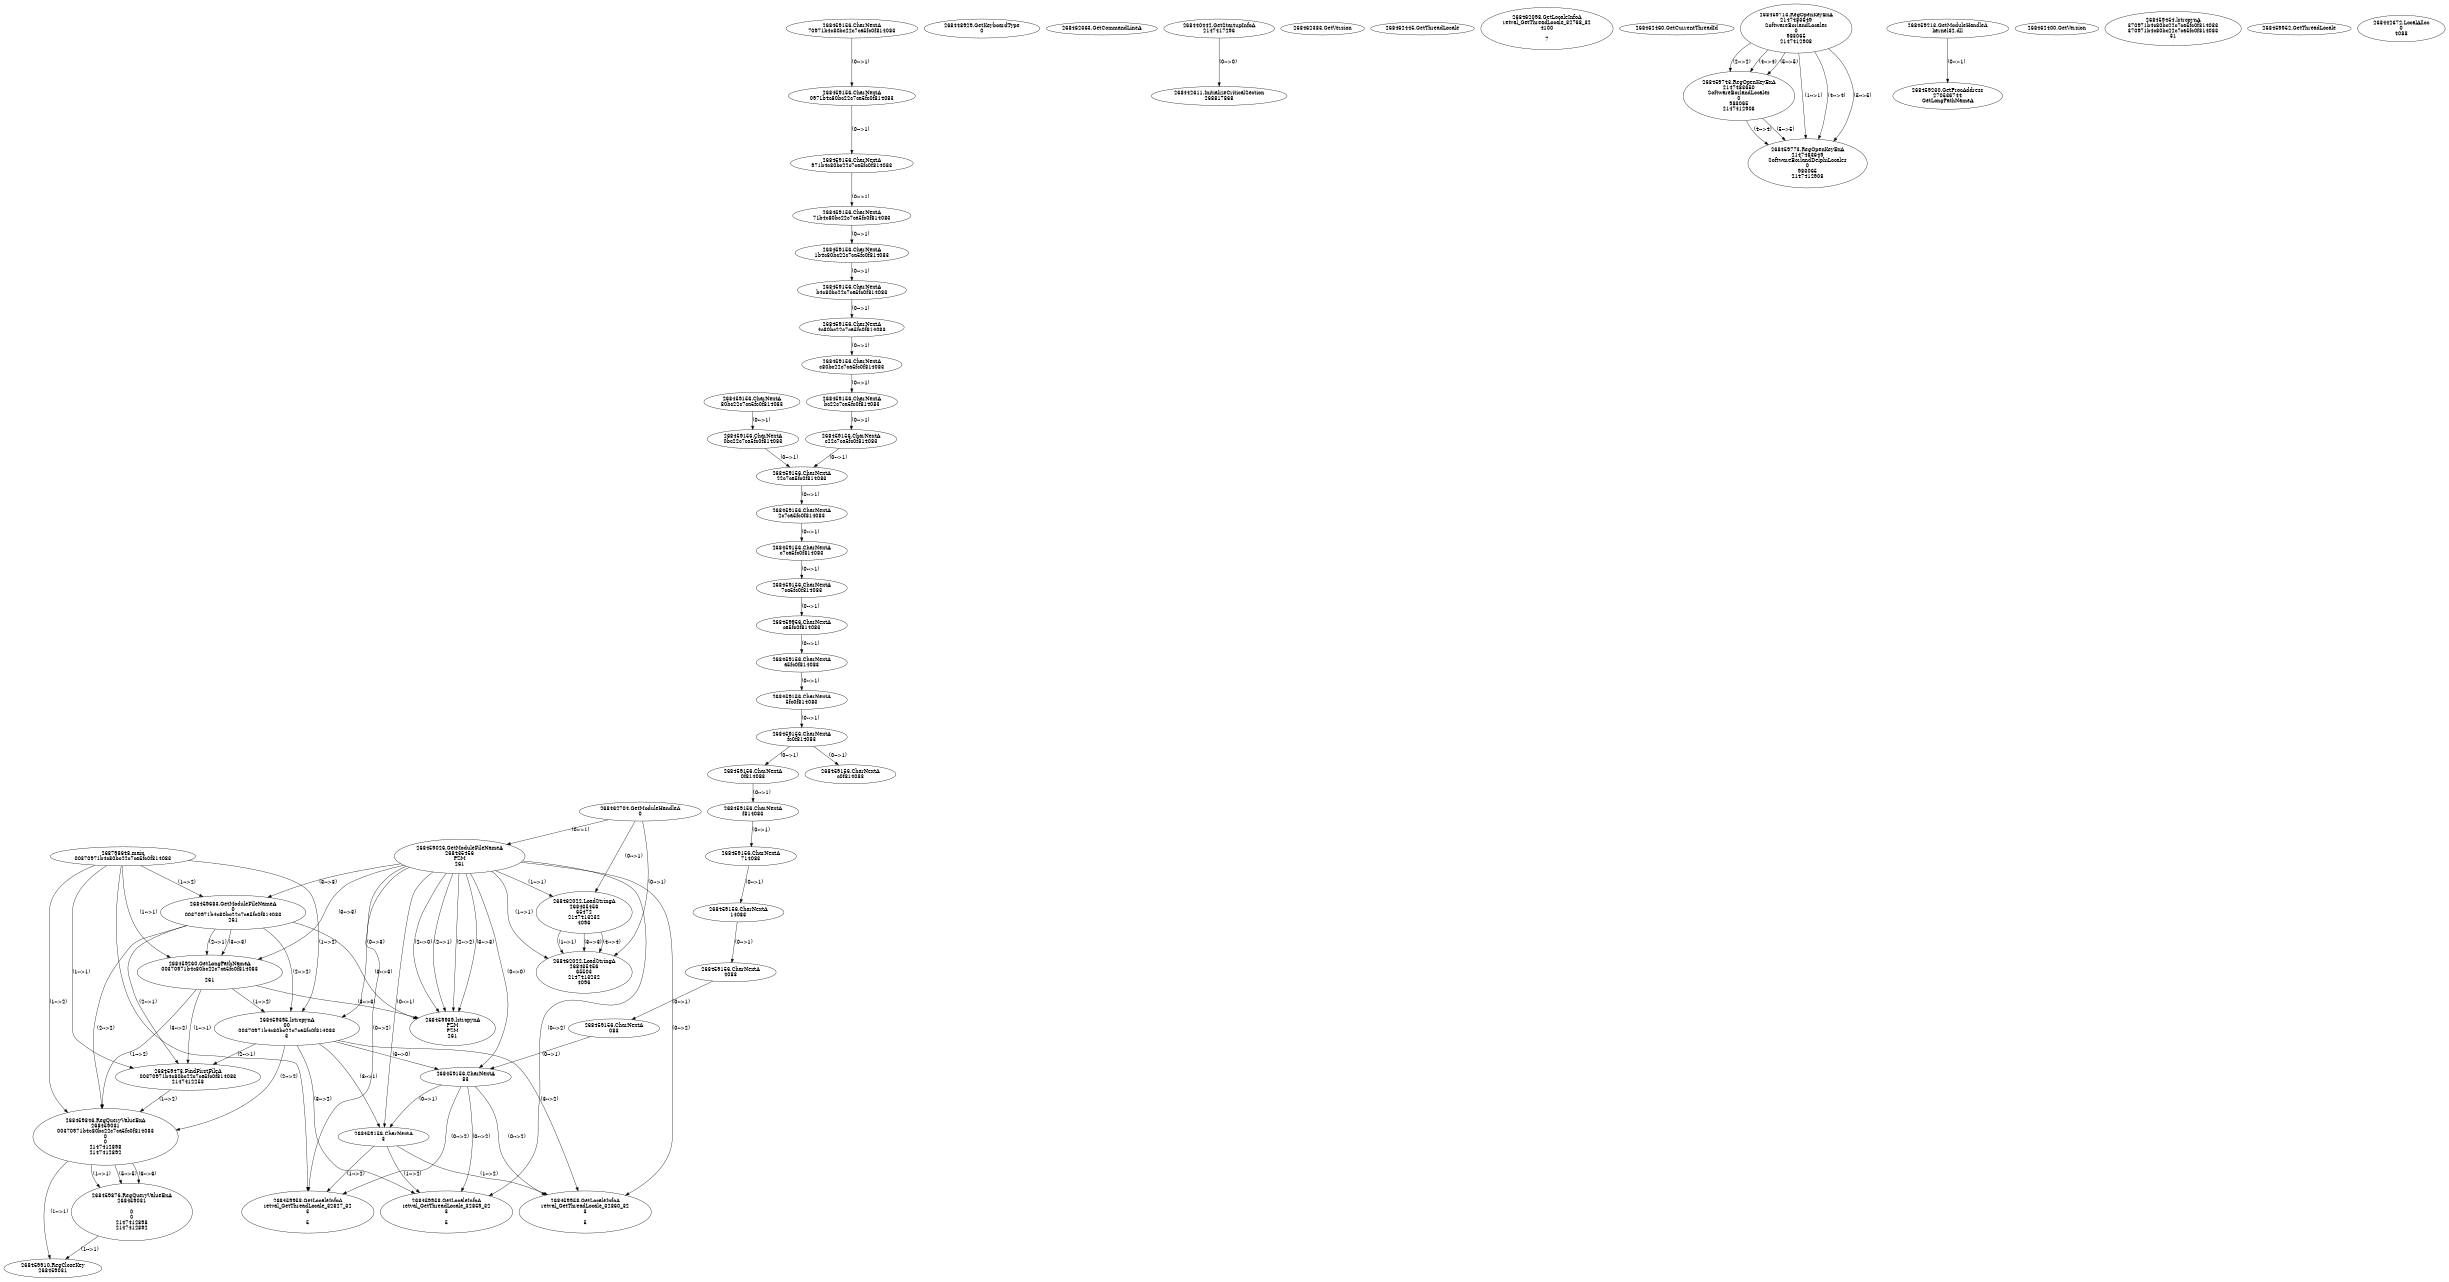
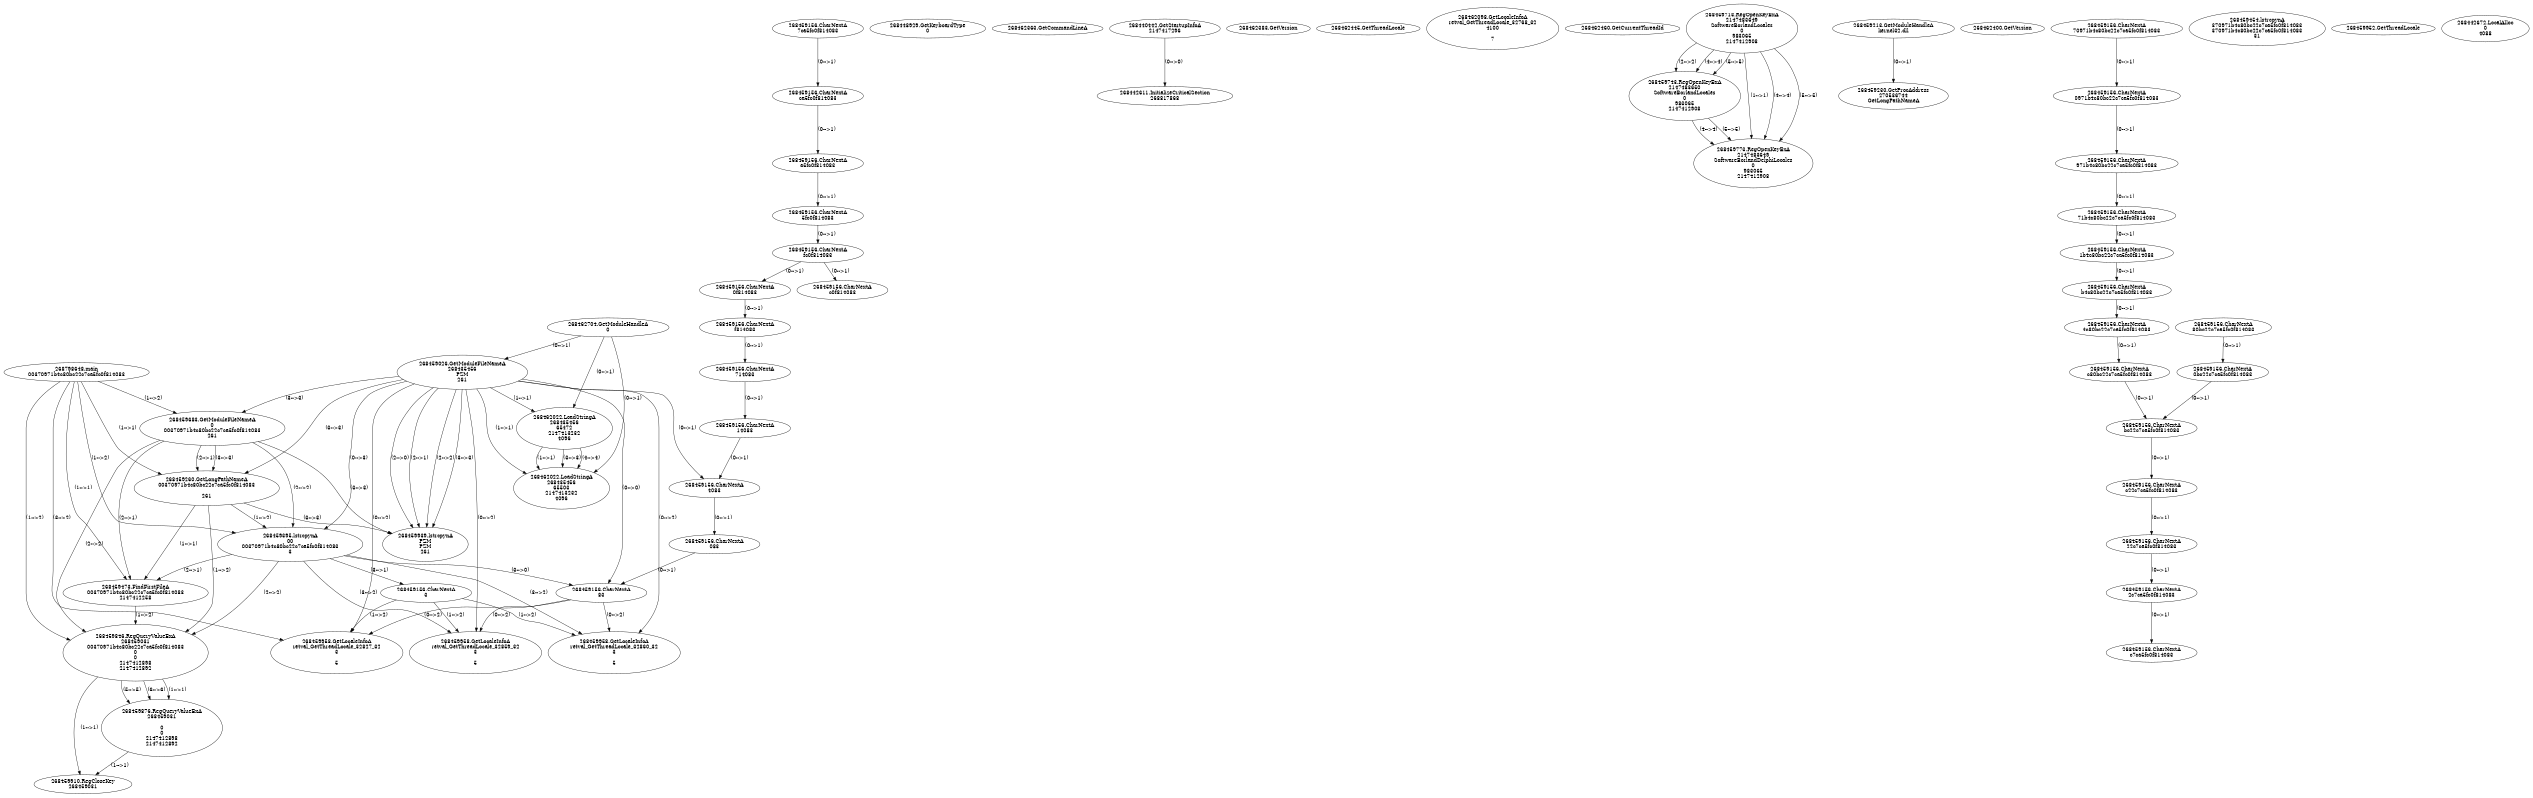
(776, 457) -> (2189, 399)
(802, 568) -> none
(802, 625) -> (818, 96)
(397, 994) -> (643, 392)
(414, 1101) -> none
